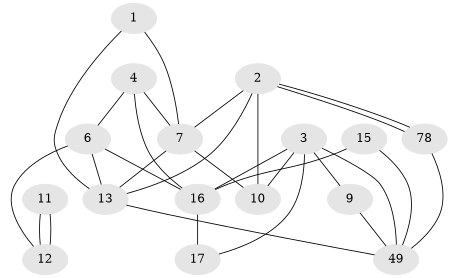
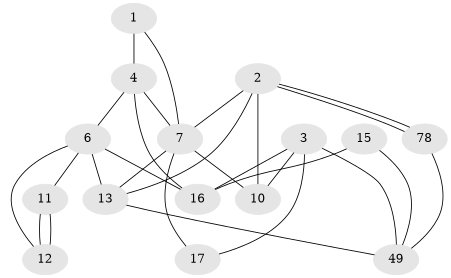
(64, 108) -> (134, 49)
none -> (67, 169)
(350, 199) -> none
(198, 230) -> (165, 202)
